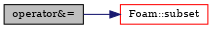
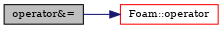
(164, 14) -> (169, 14)
